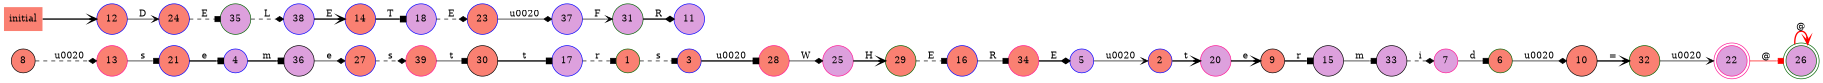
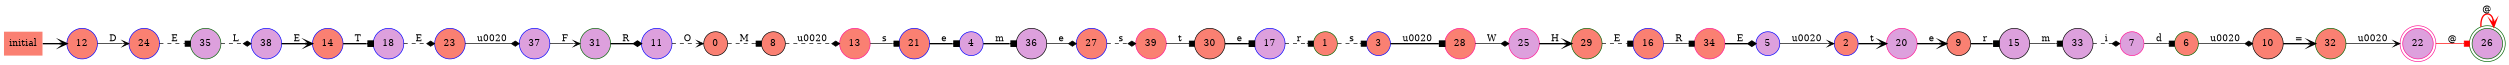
none -> (716, 44)
(525, 56) -> (1240, 39)
